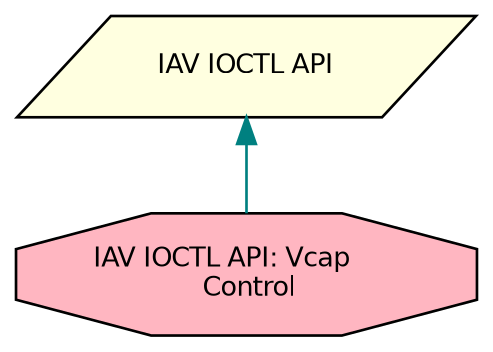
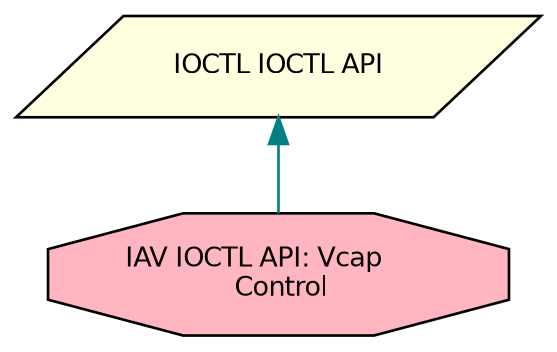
(247, 67) -> (279, 67)
